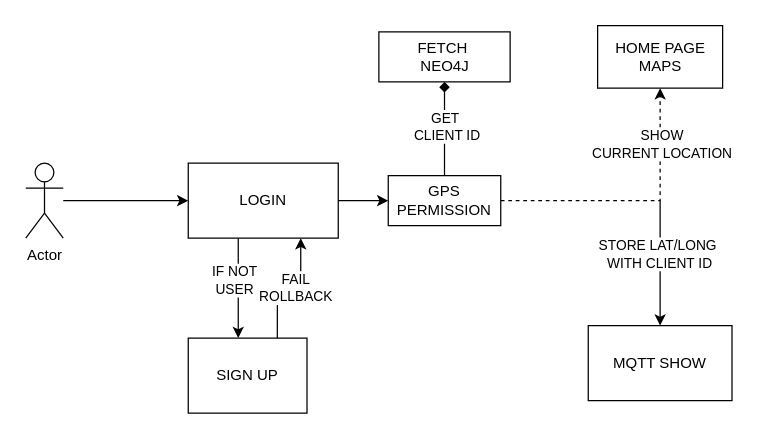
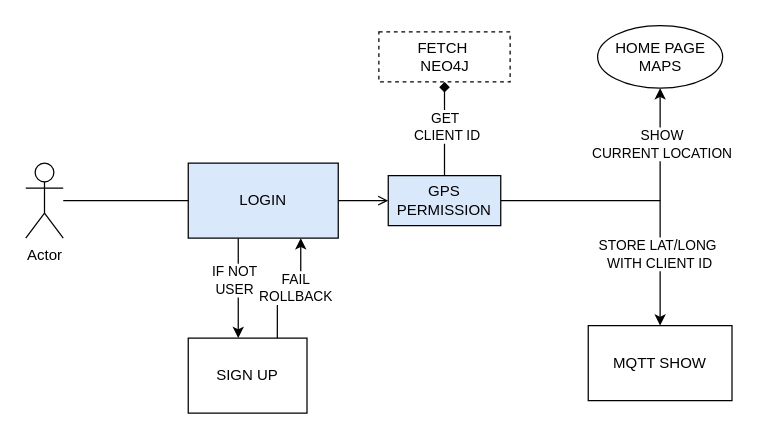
(444, 57) -> (444, 57)
(660, 57) -> (660, 57)
(178, 201) -> (181, 201)
(263, 201) -> (263, 201)
(378, 201) -> (380, 201)
(444, 201) -> (444, 201)
(600, 201) -> (600, 201)
